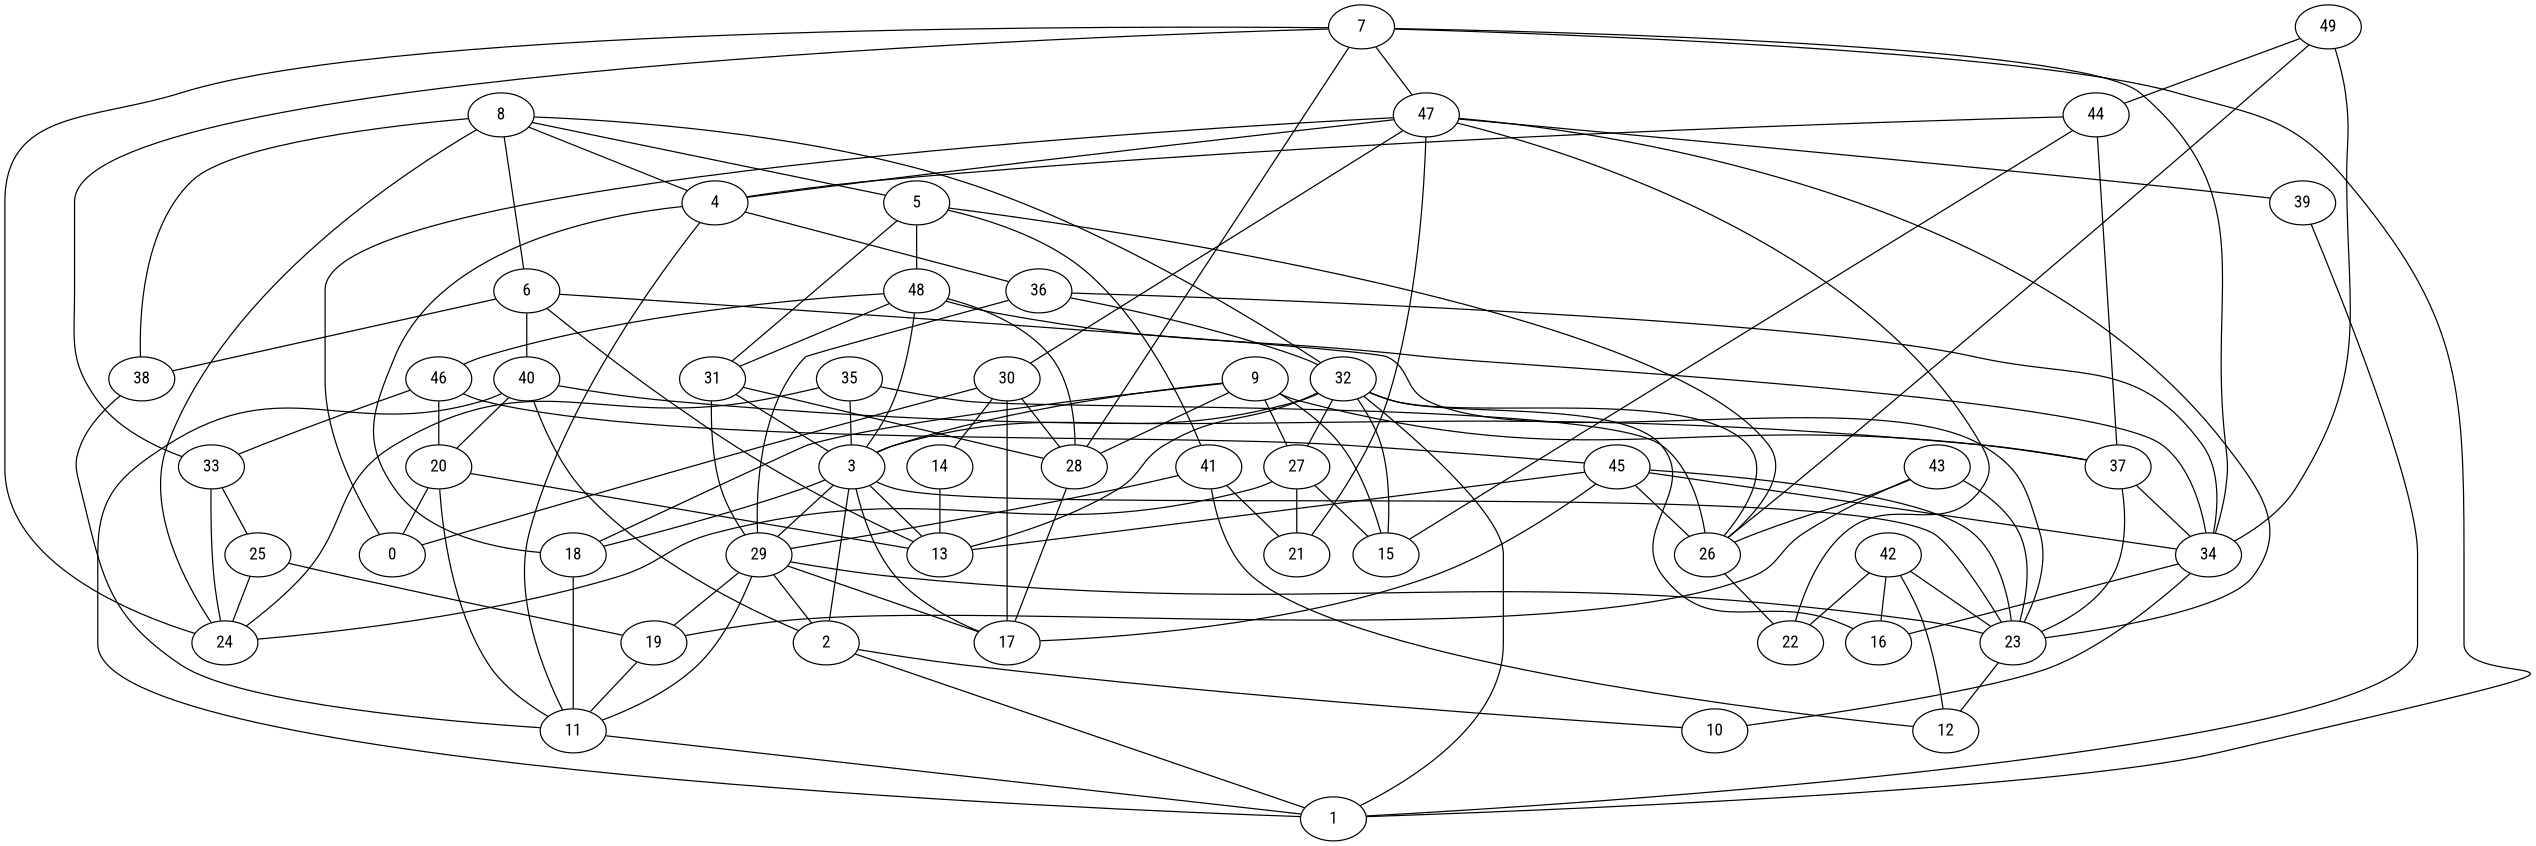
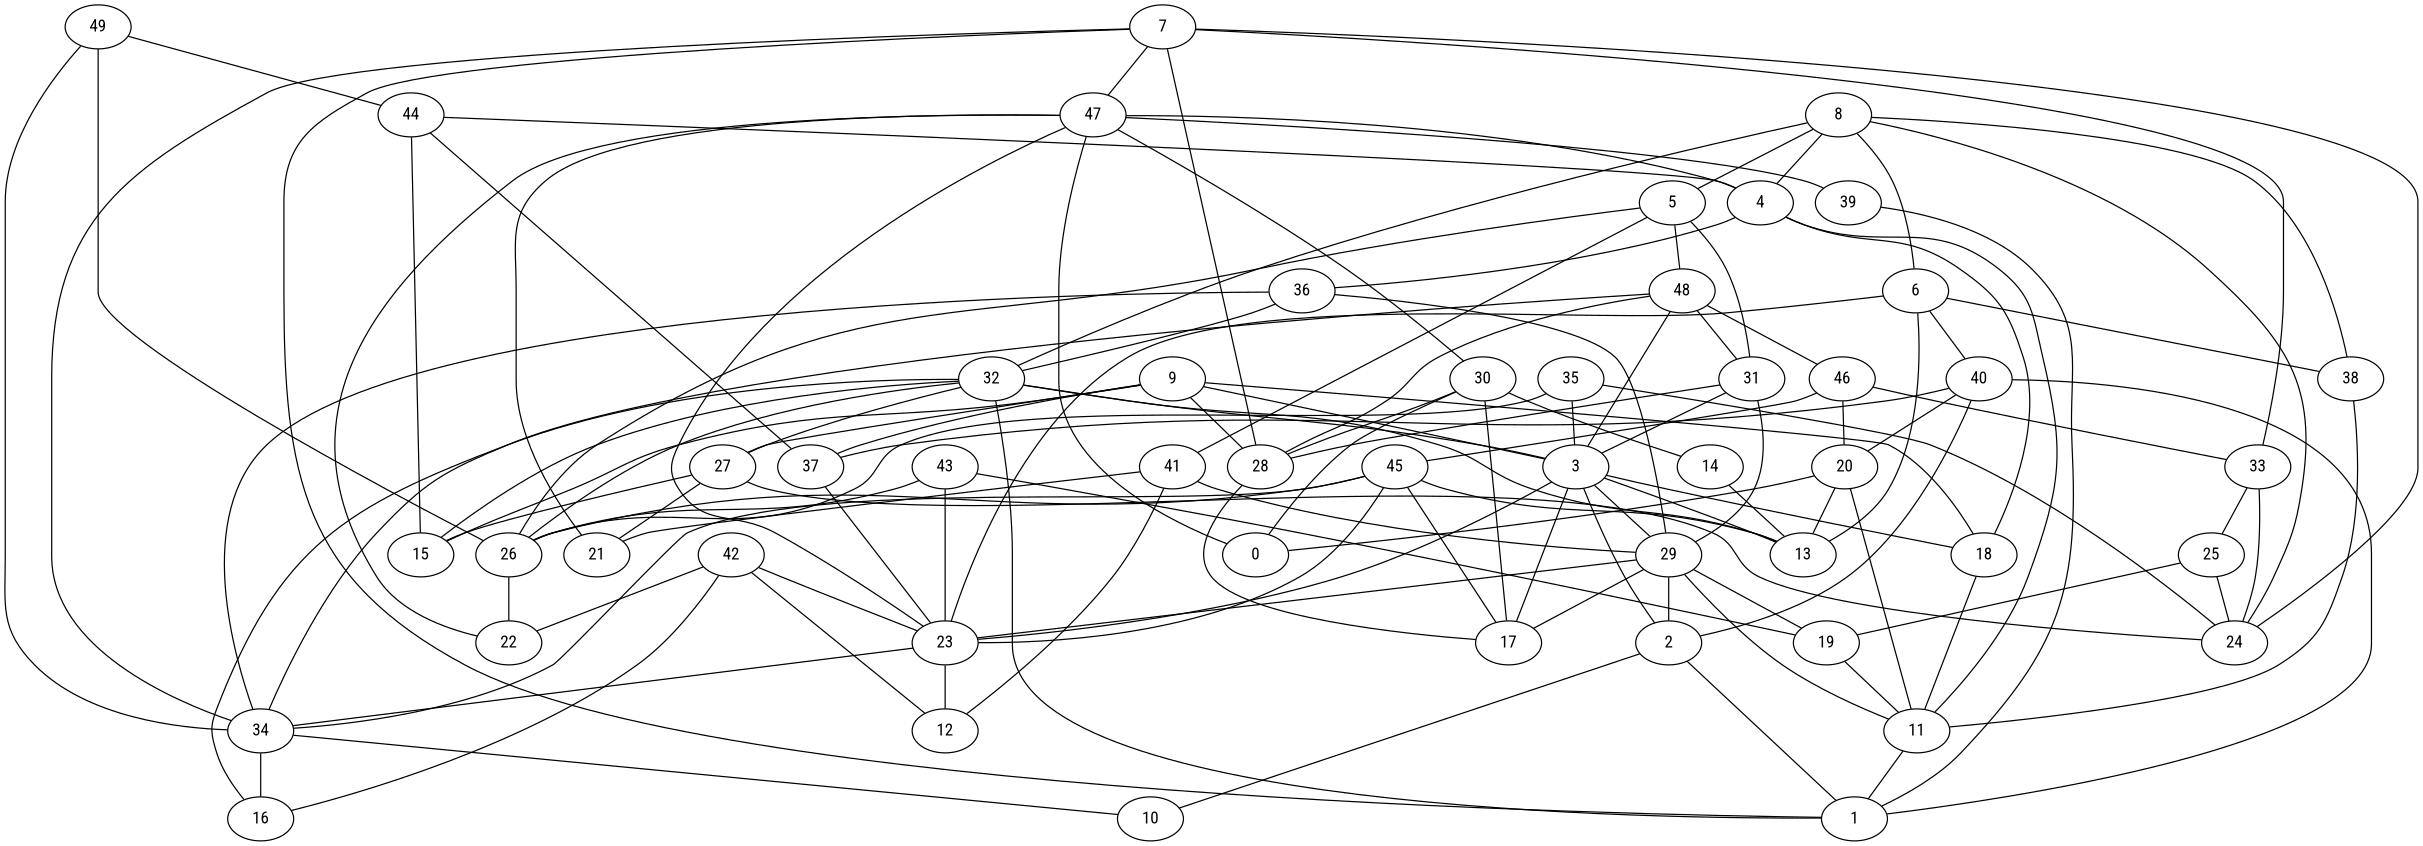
(2163, 511) -> (634, 683)
